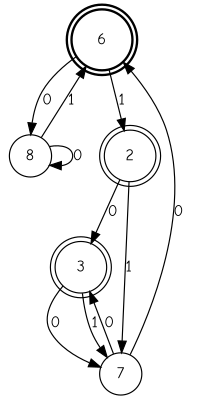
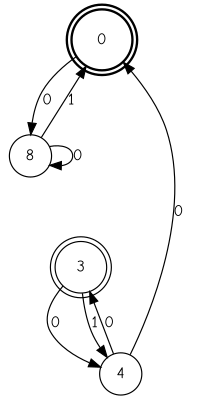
(102, 40) -> (102, 40)
(130, 156) -> none
(121, 374) -> (121, 374)
